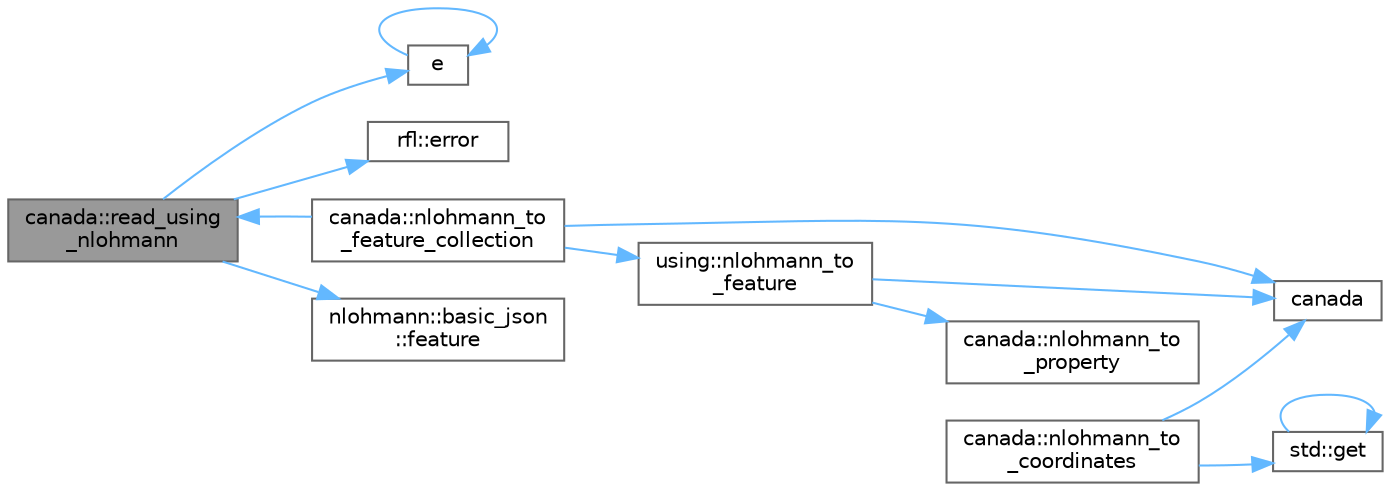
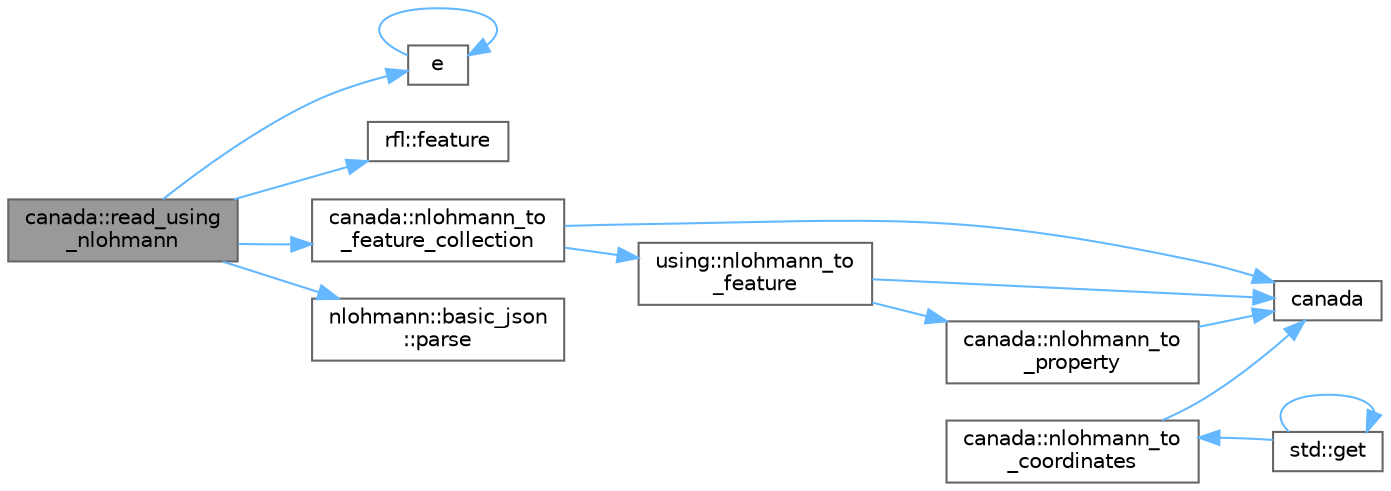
(438, 142) -> (438, 142)
(286, 216) -> (265, 244)
none -> (1226, 321)
(438, 330) -> (438, 330)
(1225, 465) -> (1246, 438)
